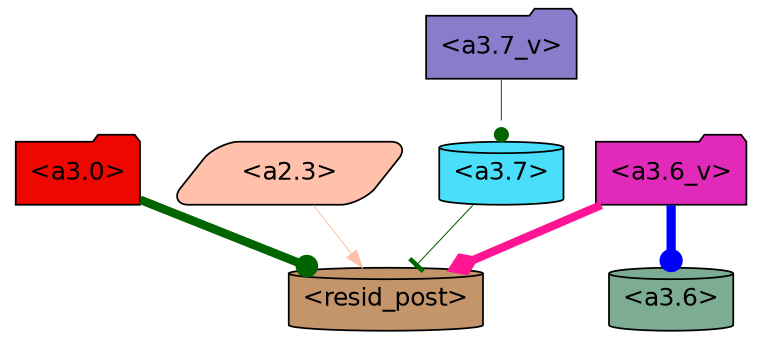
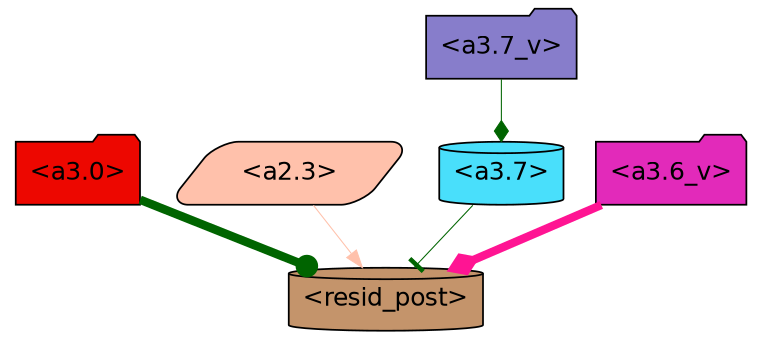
(501, 100) -> (501, 100)
(671, 299) -> none
